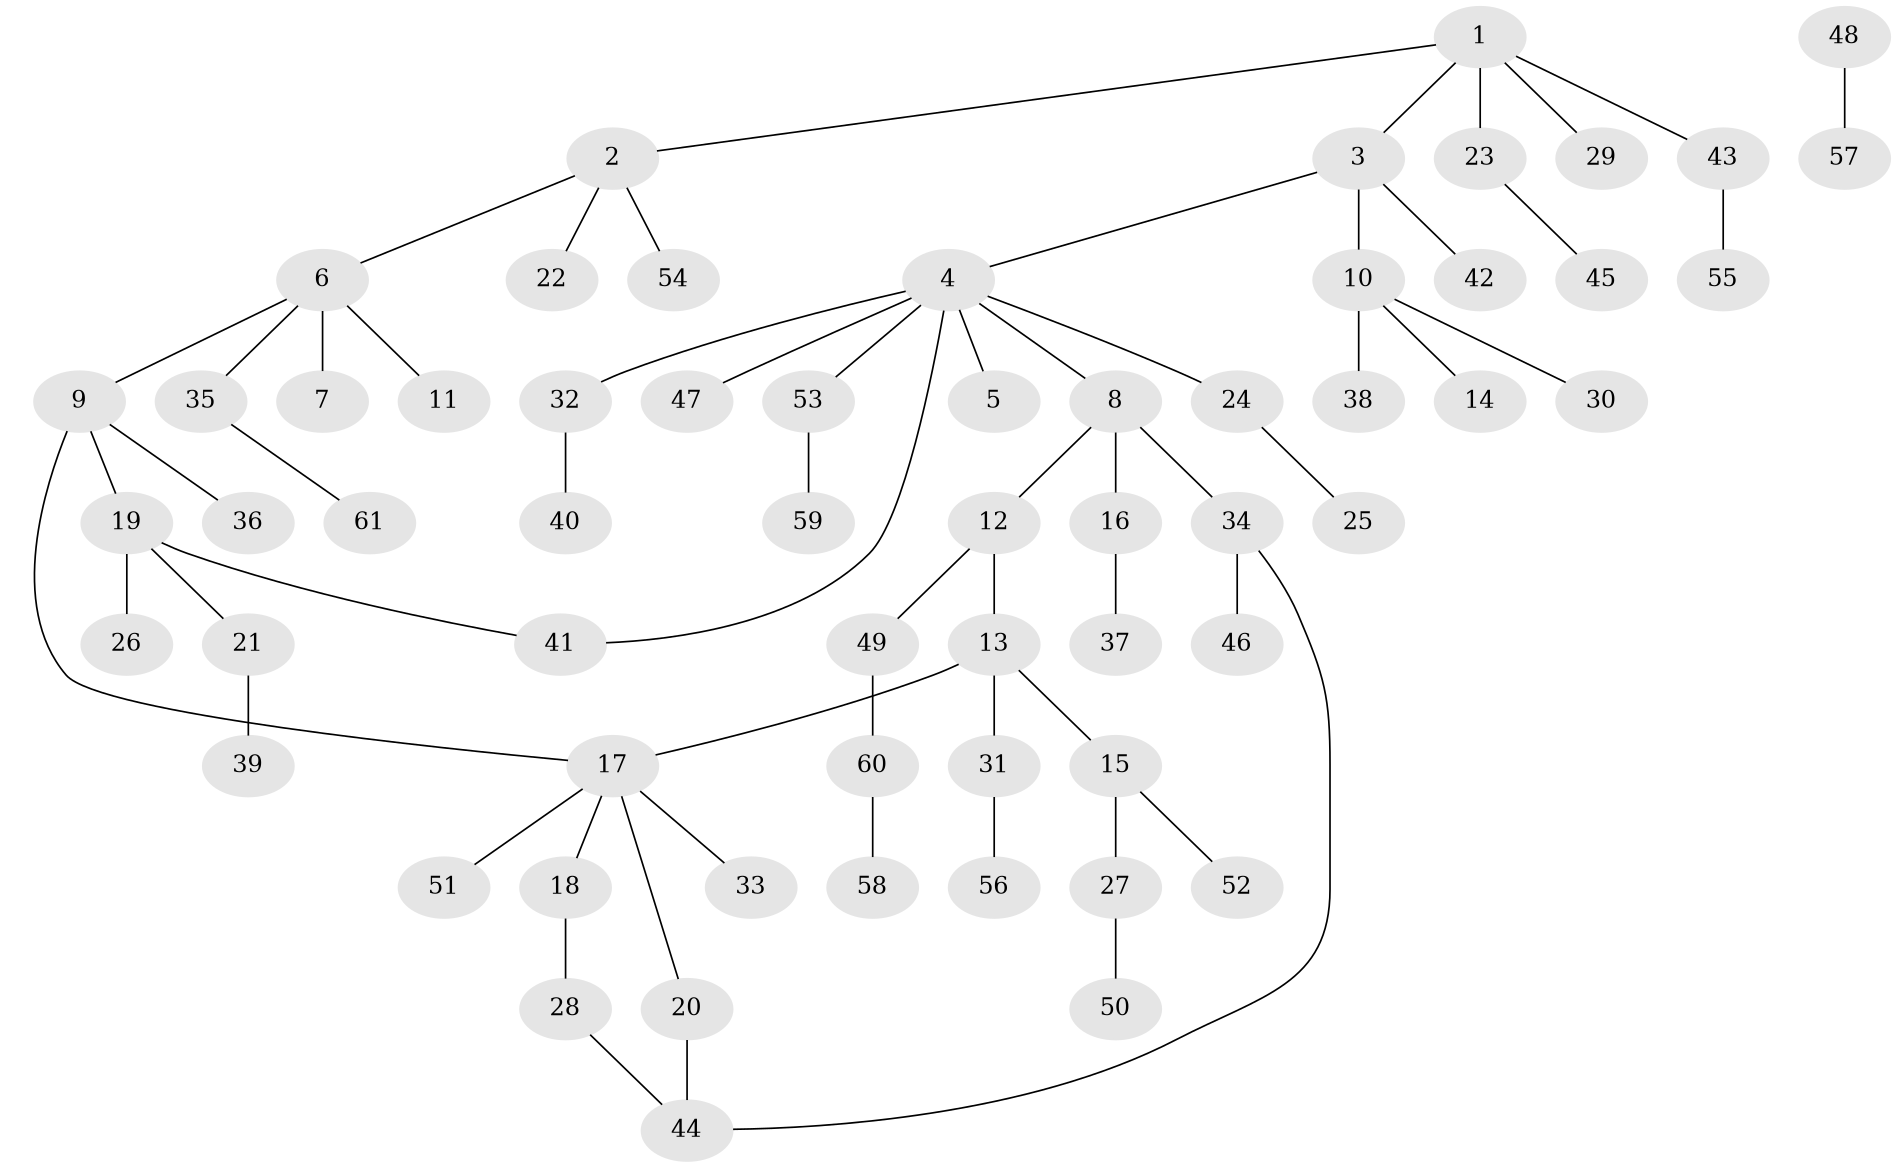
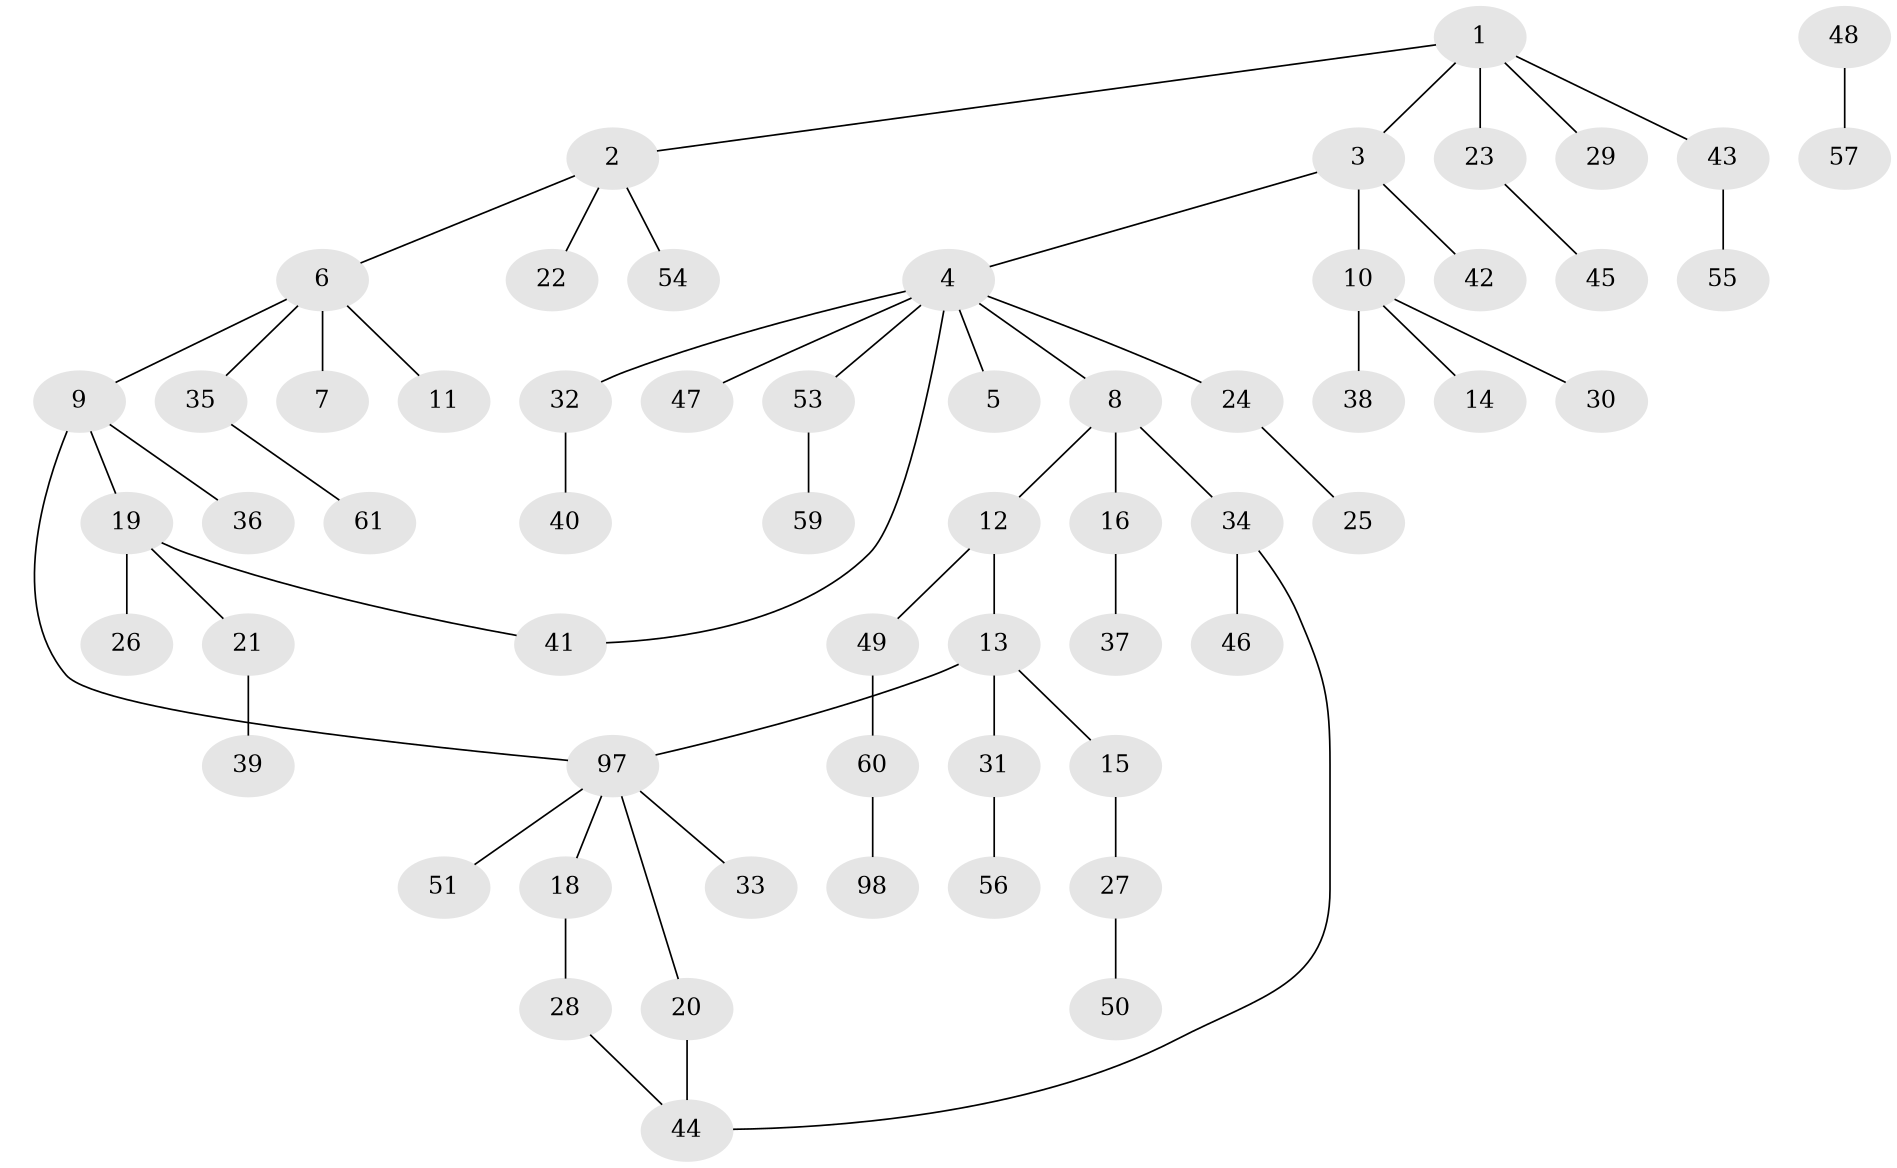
(613, 766) -> (613, 766)
(873, 888) -> (873, 888)
(1237, 888) -> none
